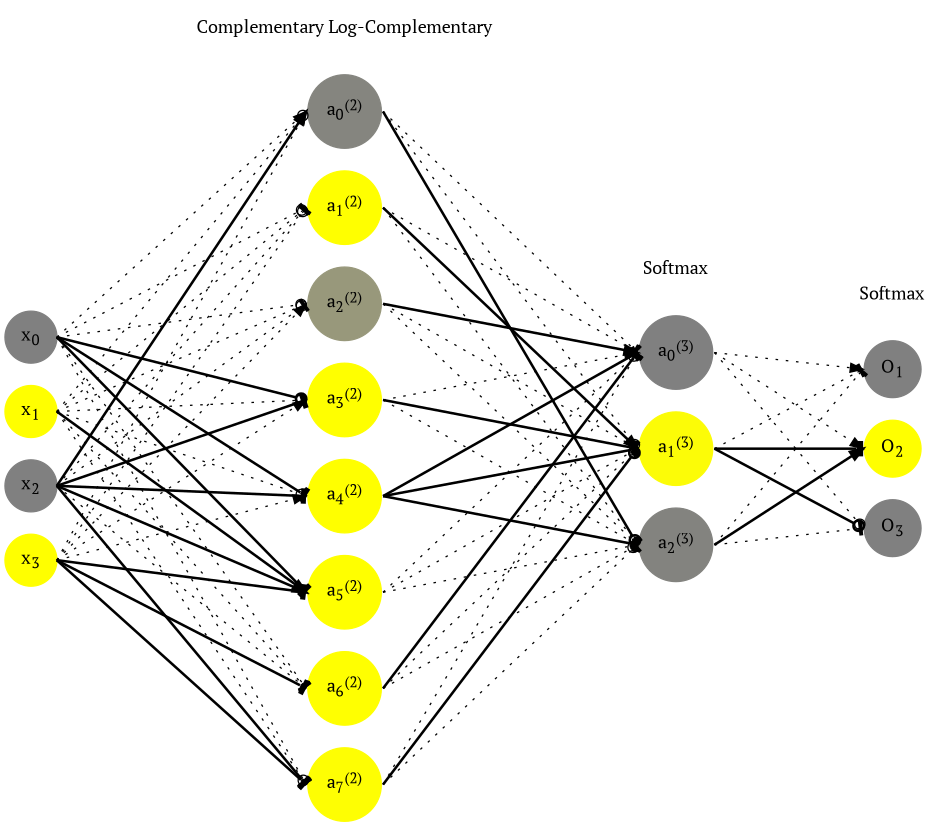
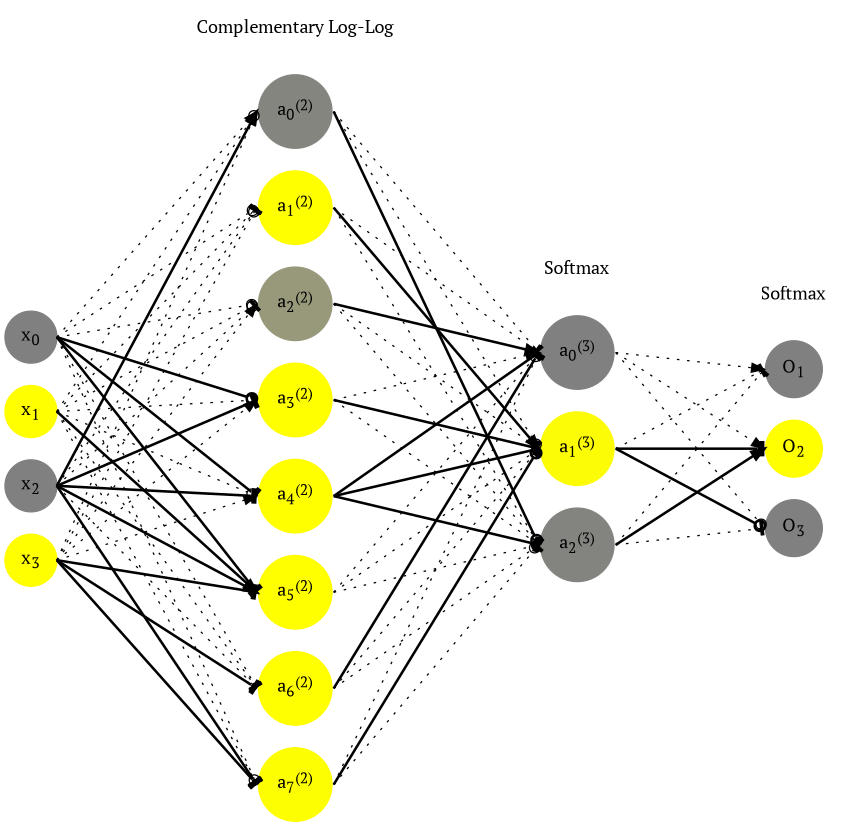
(345, 28) -> (295, 28)
